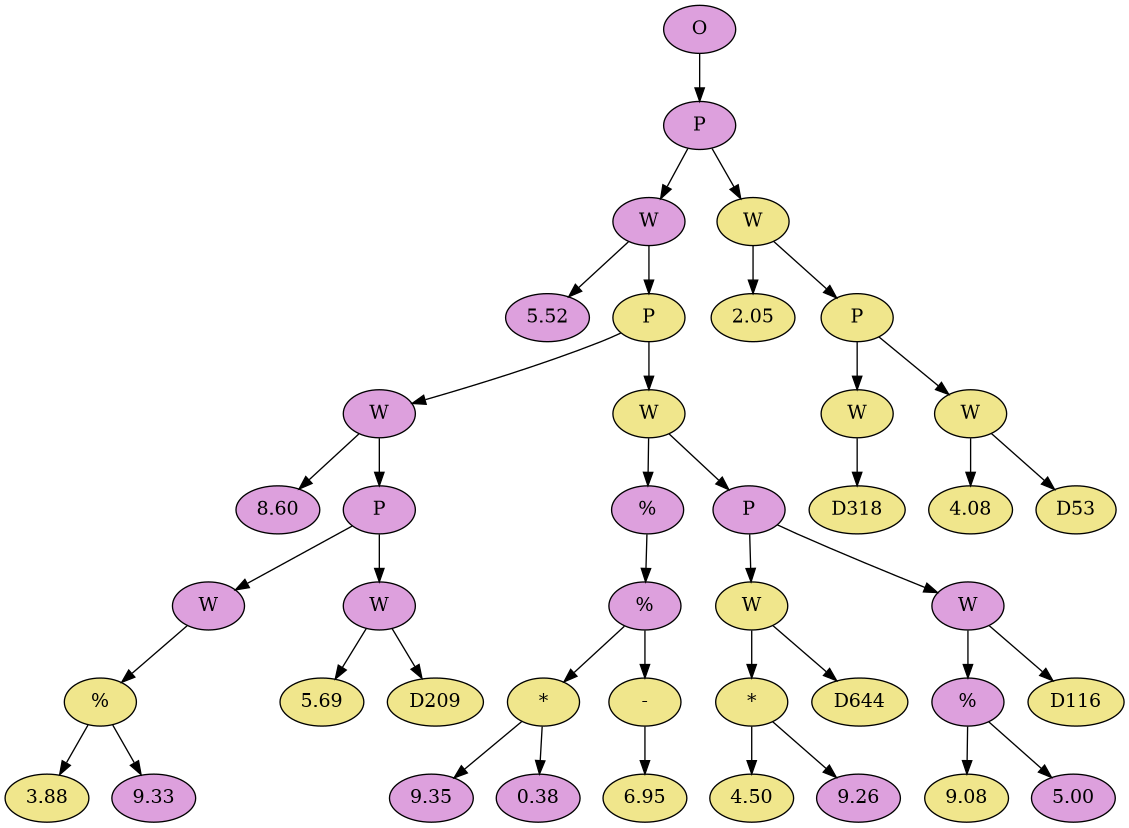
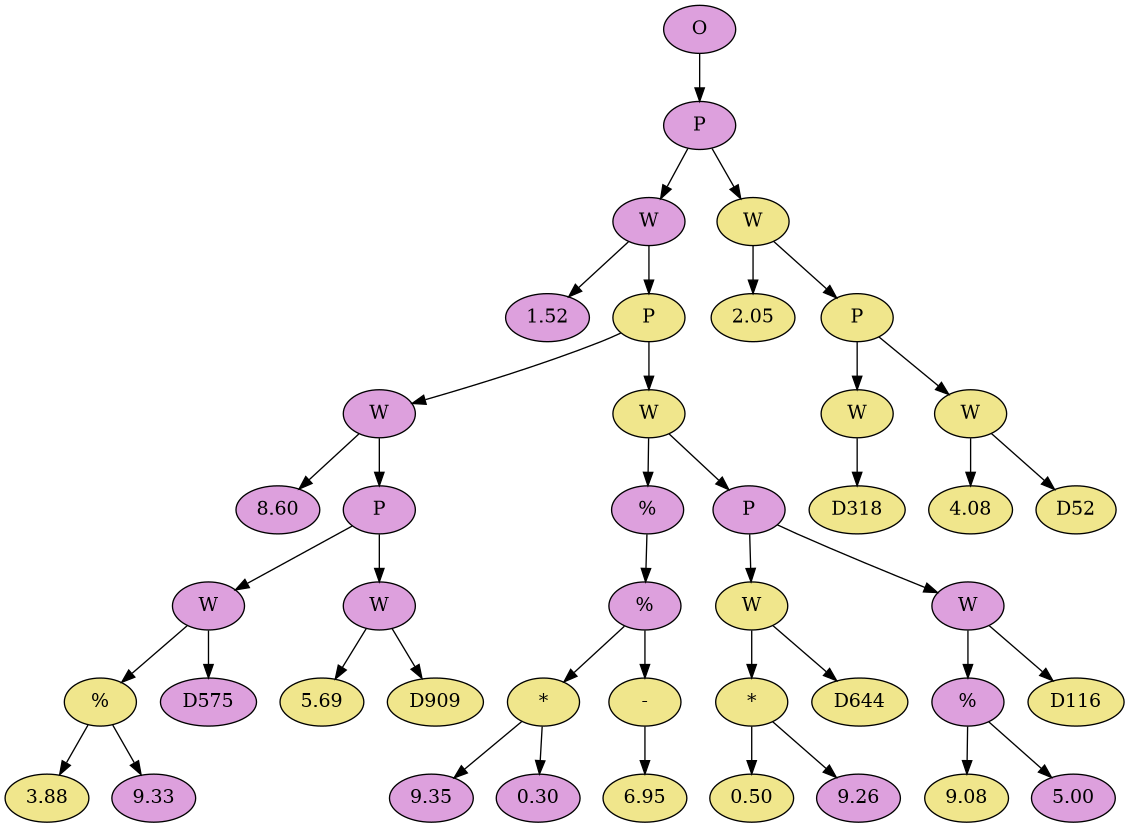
(548, 318) -> (548, 318)
(1076, 510) -> (1076, 510)
none -> (208, 702)
(435, 702) -> (435, 702)
(538, 798) -> (538, 798)
(752, 798) -> (752, 798)
